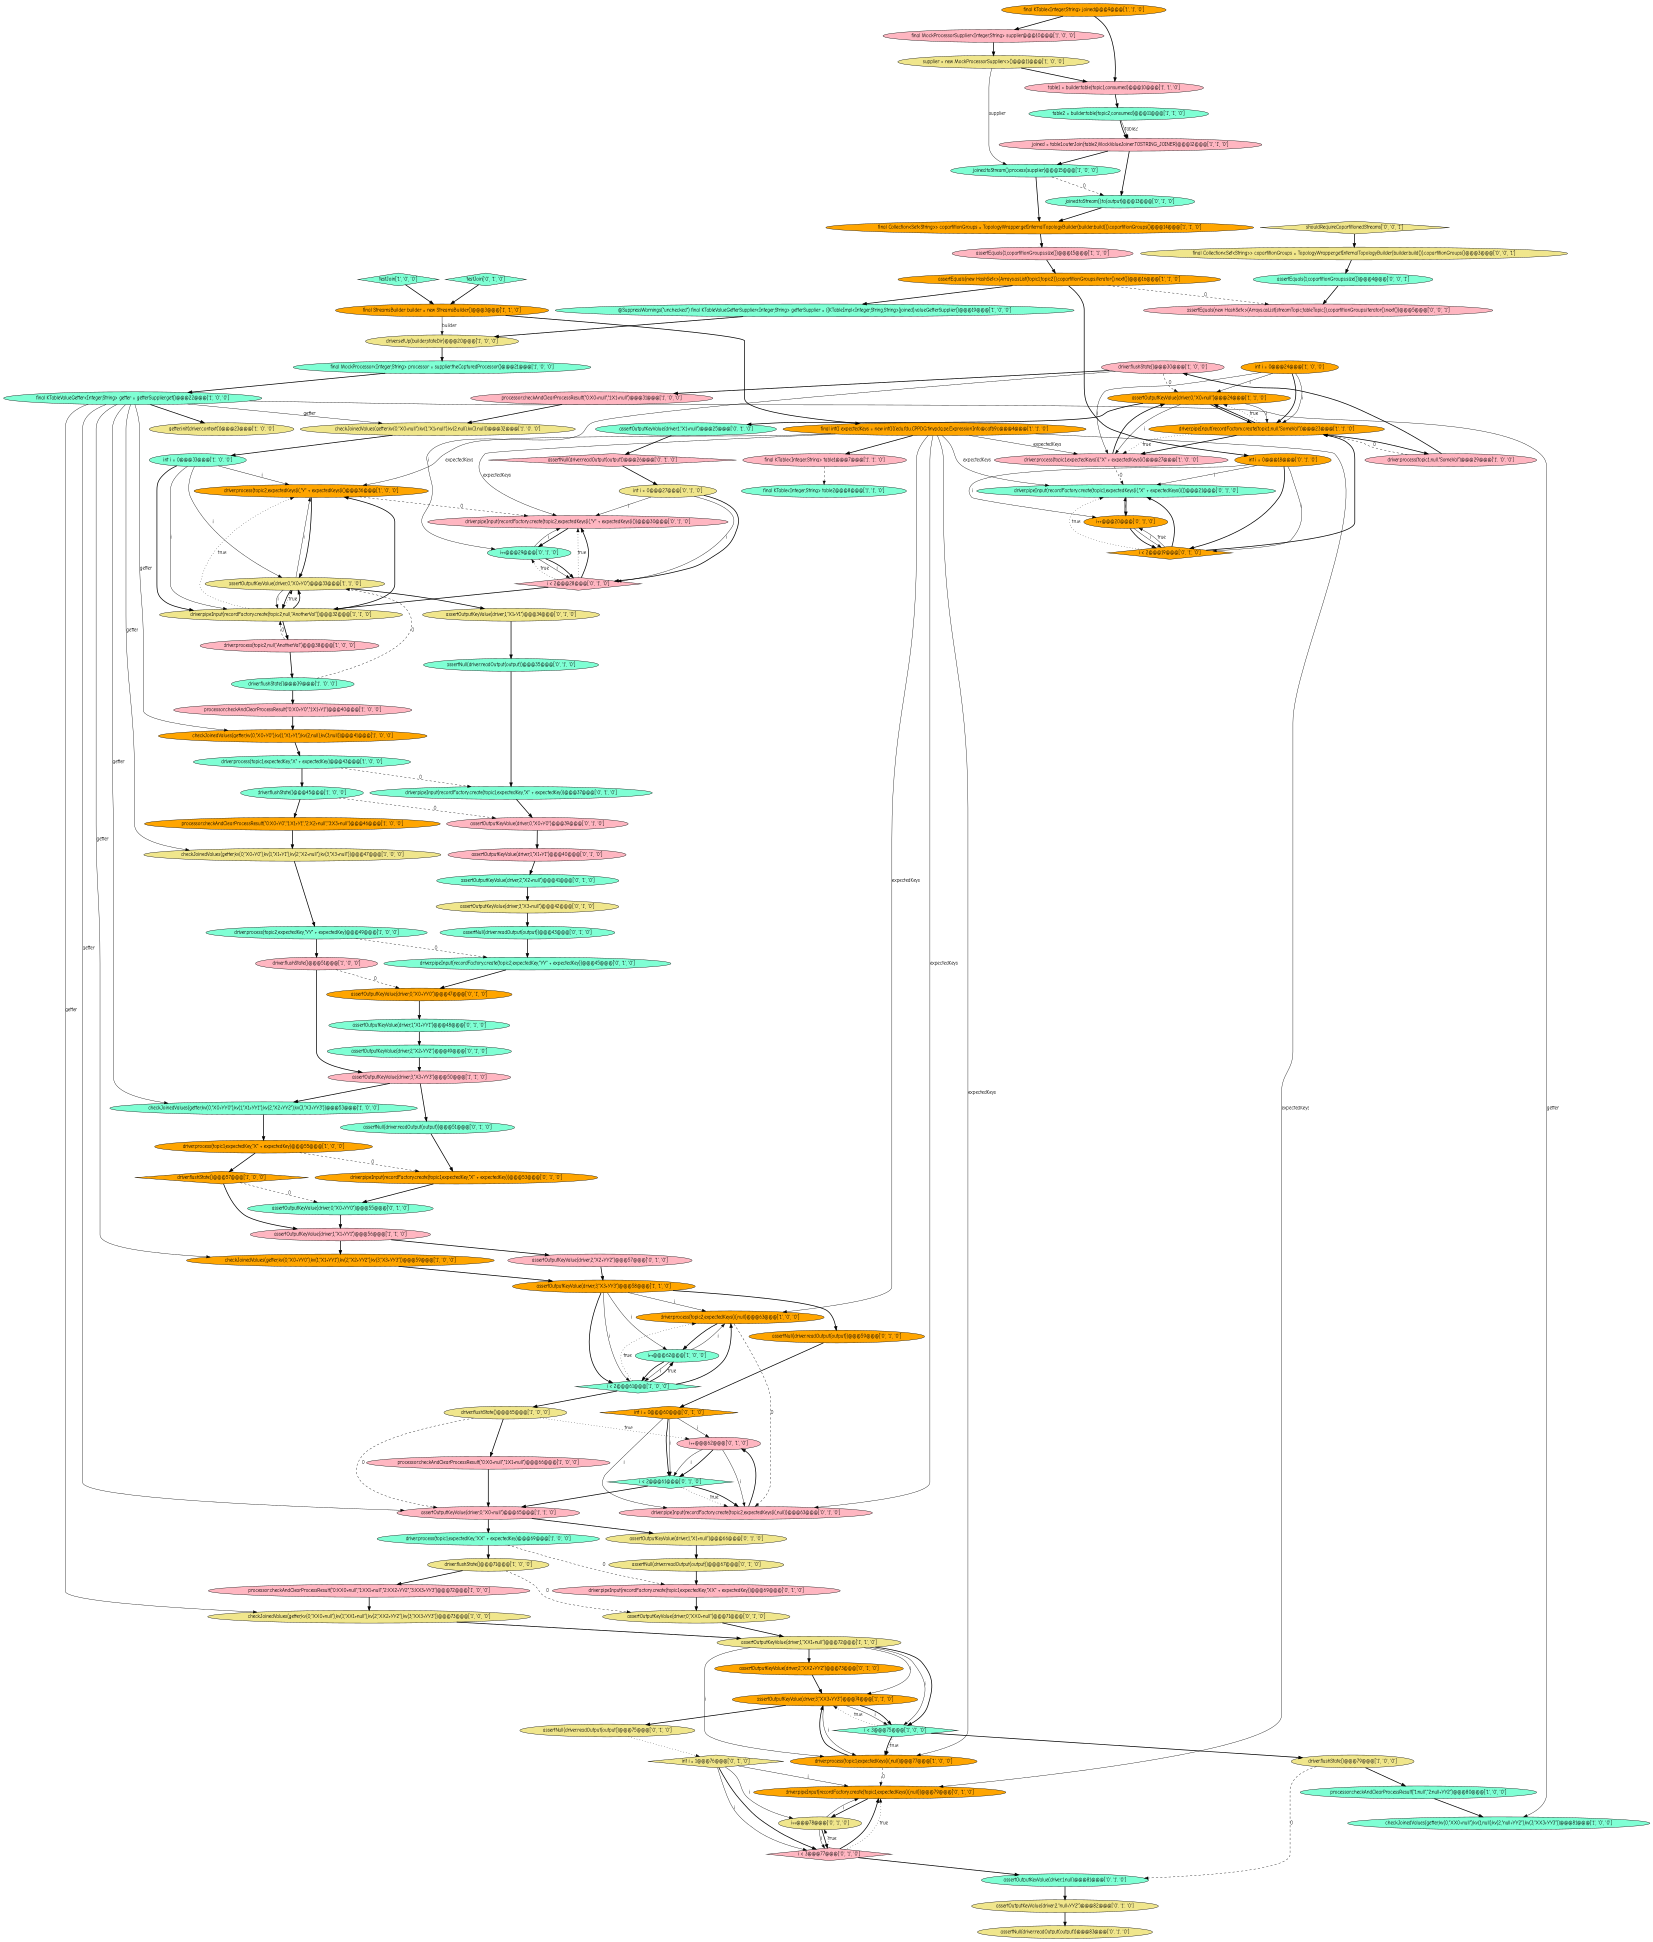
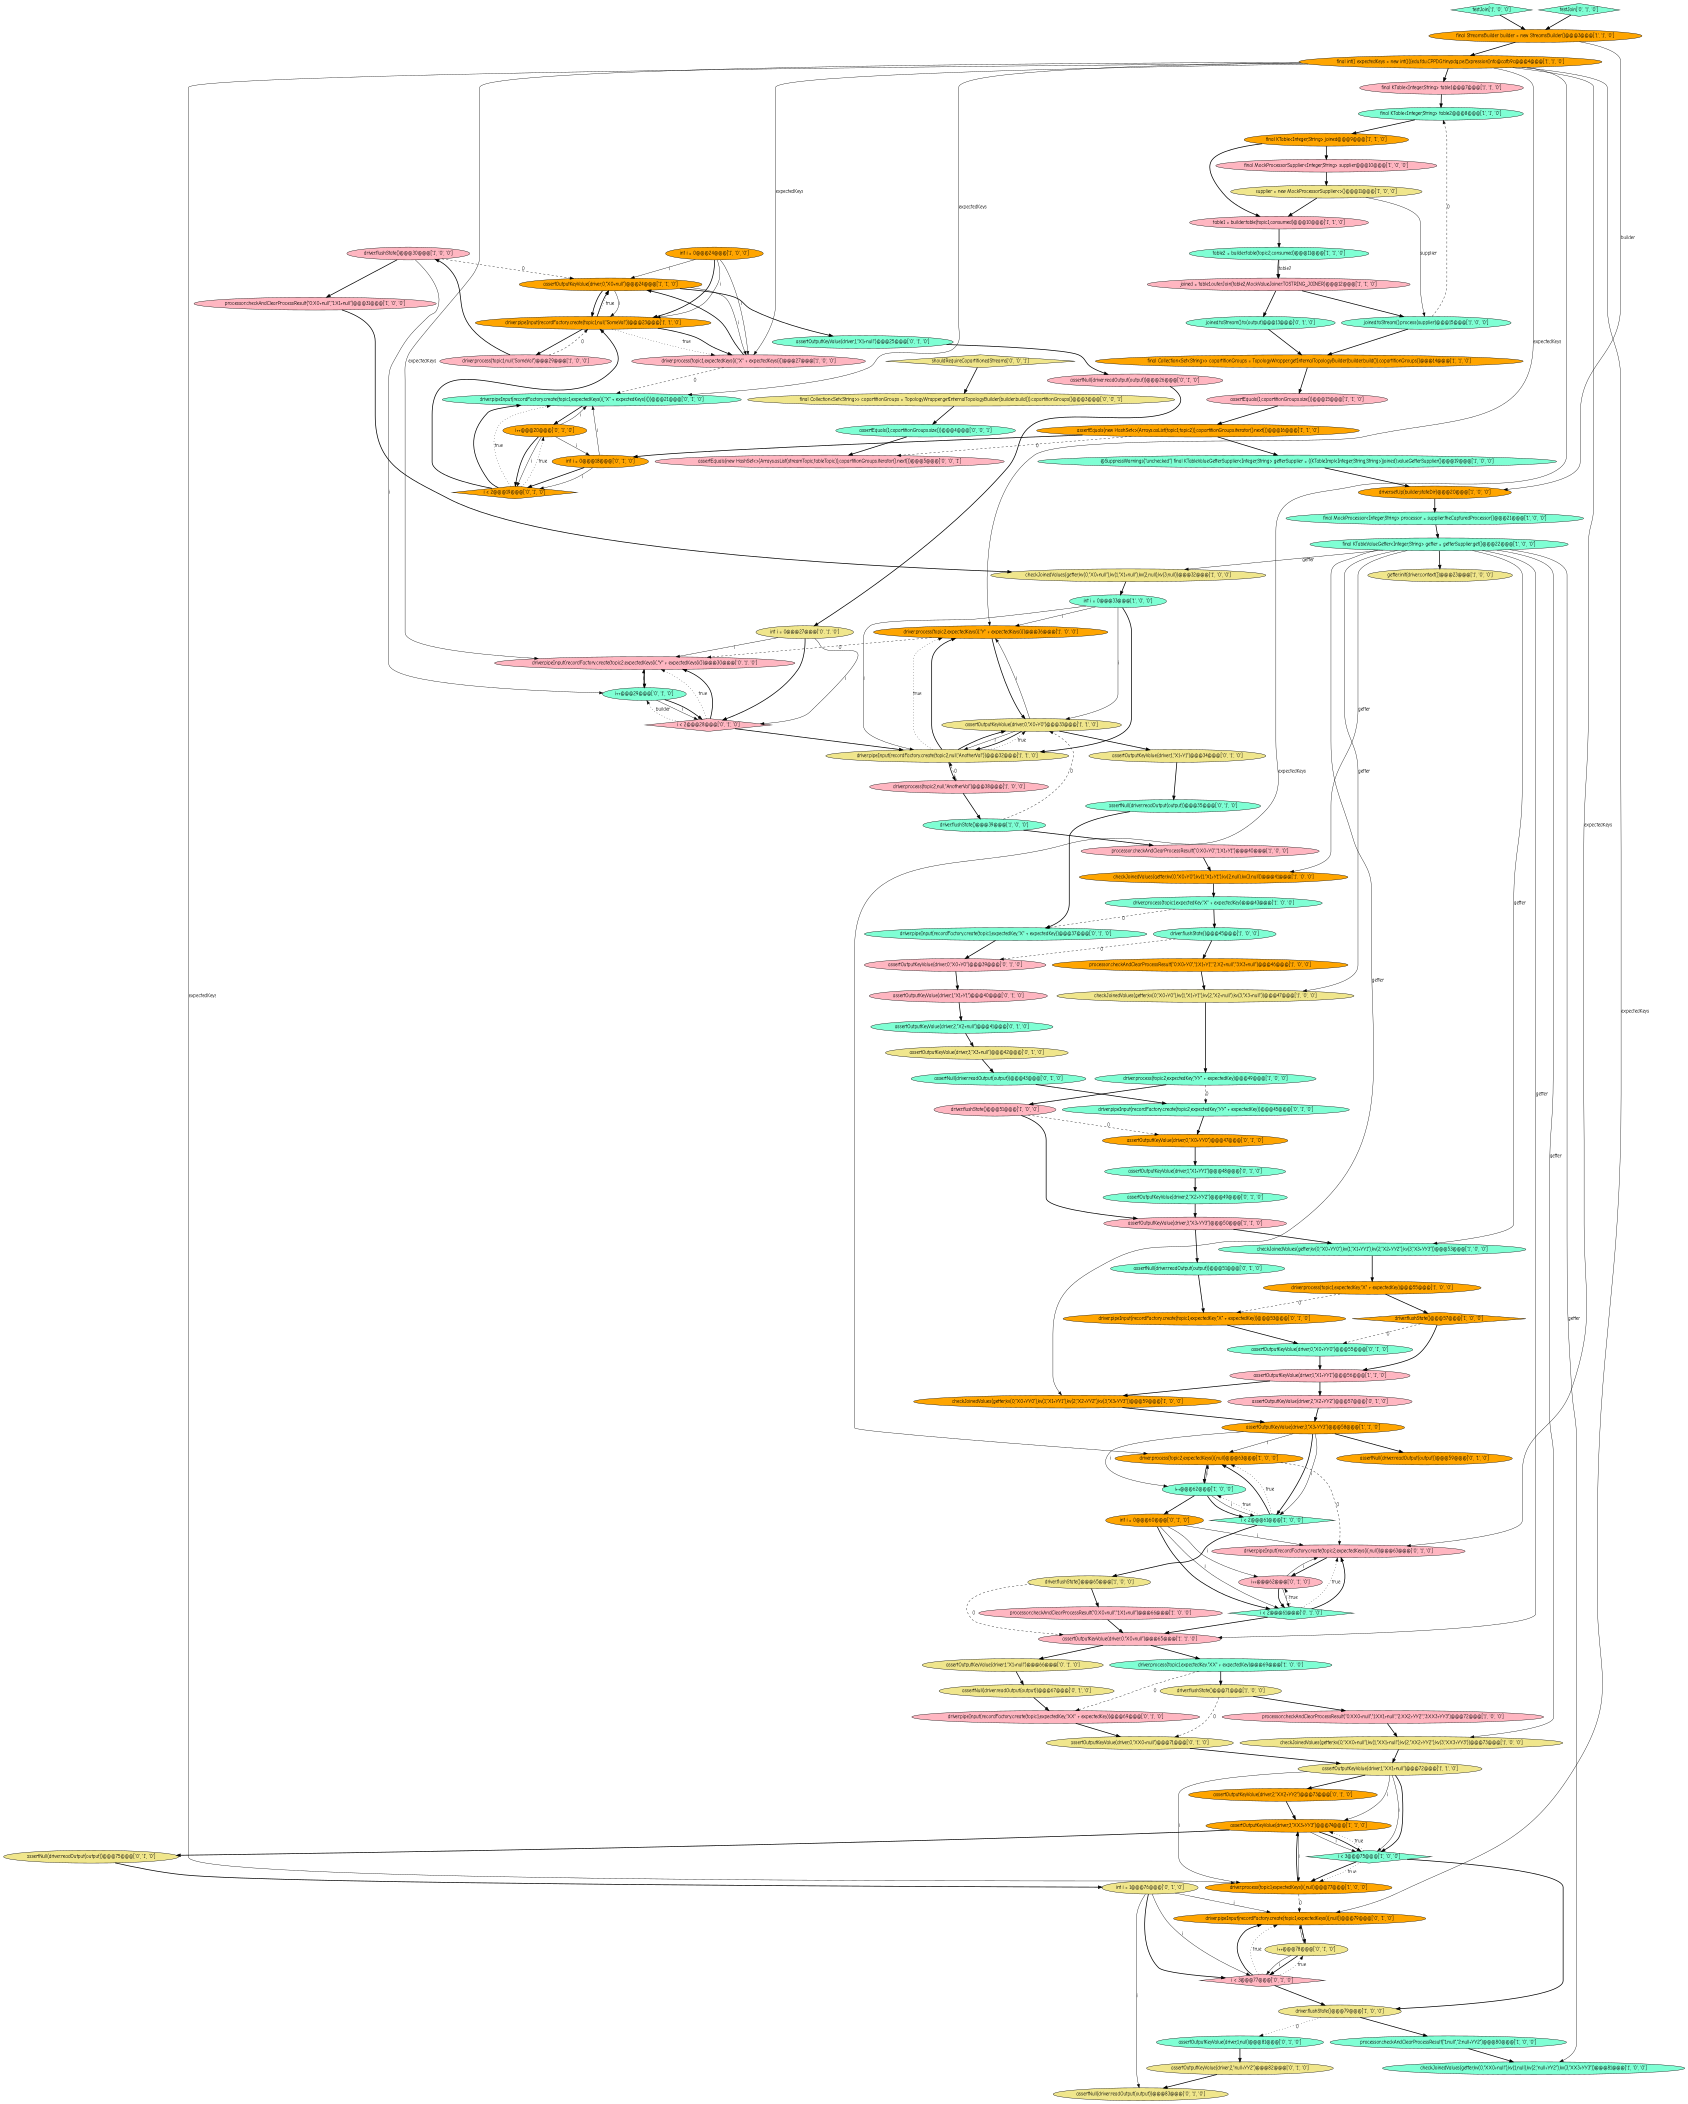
none -> (1385, 126)
(1076, 186) -> (1447, 222)
(442, 341) -> (1435, 492)
(612, 460) -> (1135, 380)
(1041, 471) -> (571, 445)
(824, 474) -> (1441, 99)
(1154, 537) -> (535, 465)
(545, 568) -> (663, 710)
(753, 1374) -> (1181, 1504)
(661, 1375) -> (1240, 1506)
(669, 1413) -> (1155, 1520)
(613, 1428) -> (1289, 1599)
(662, 1746) -> (606, 1884)
(716, 1761) -> (1150, 1888)
(751, 1800) -> (1136, 1988)
(1272, 1865) -> (1292, 2026)
(937, 1866) -> (1298, 1995)
